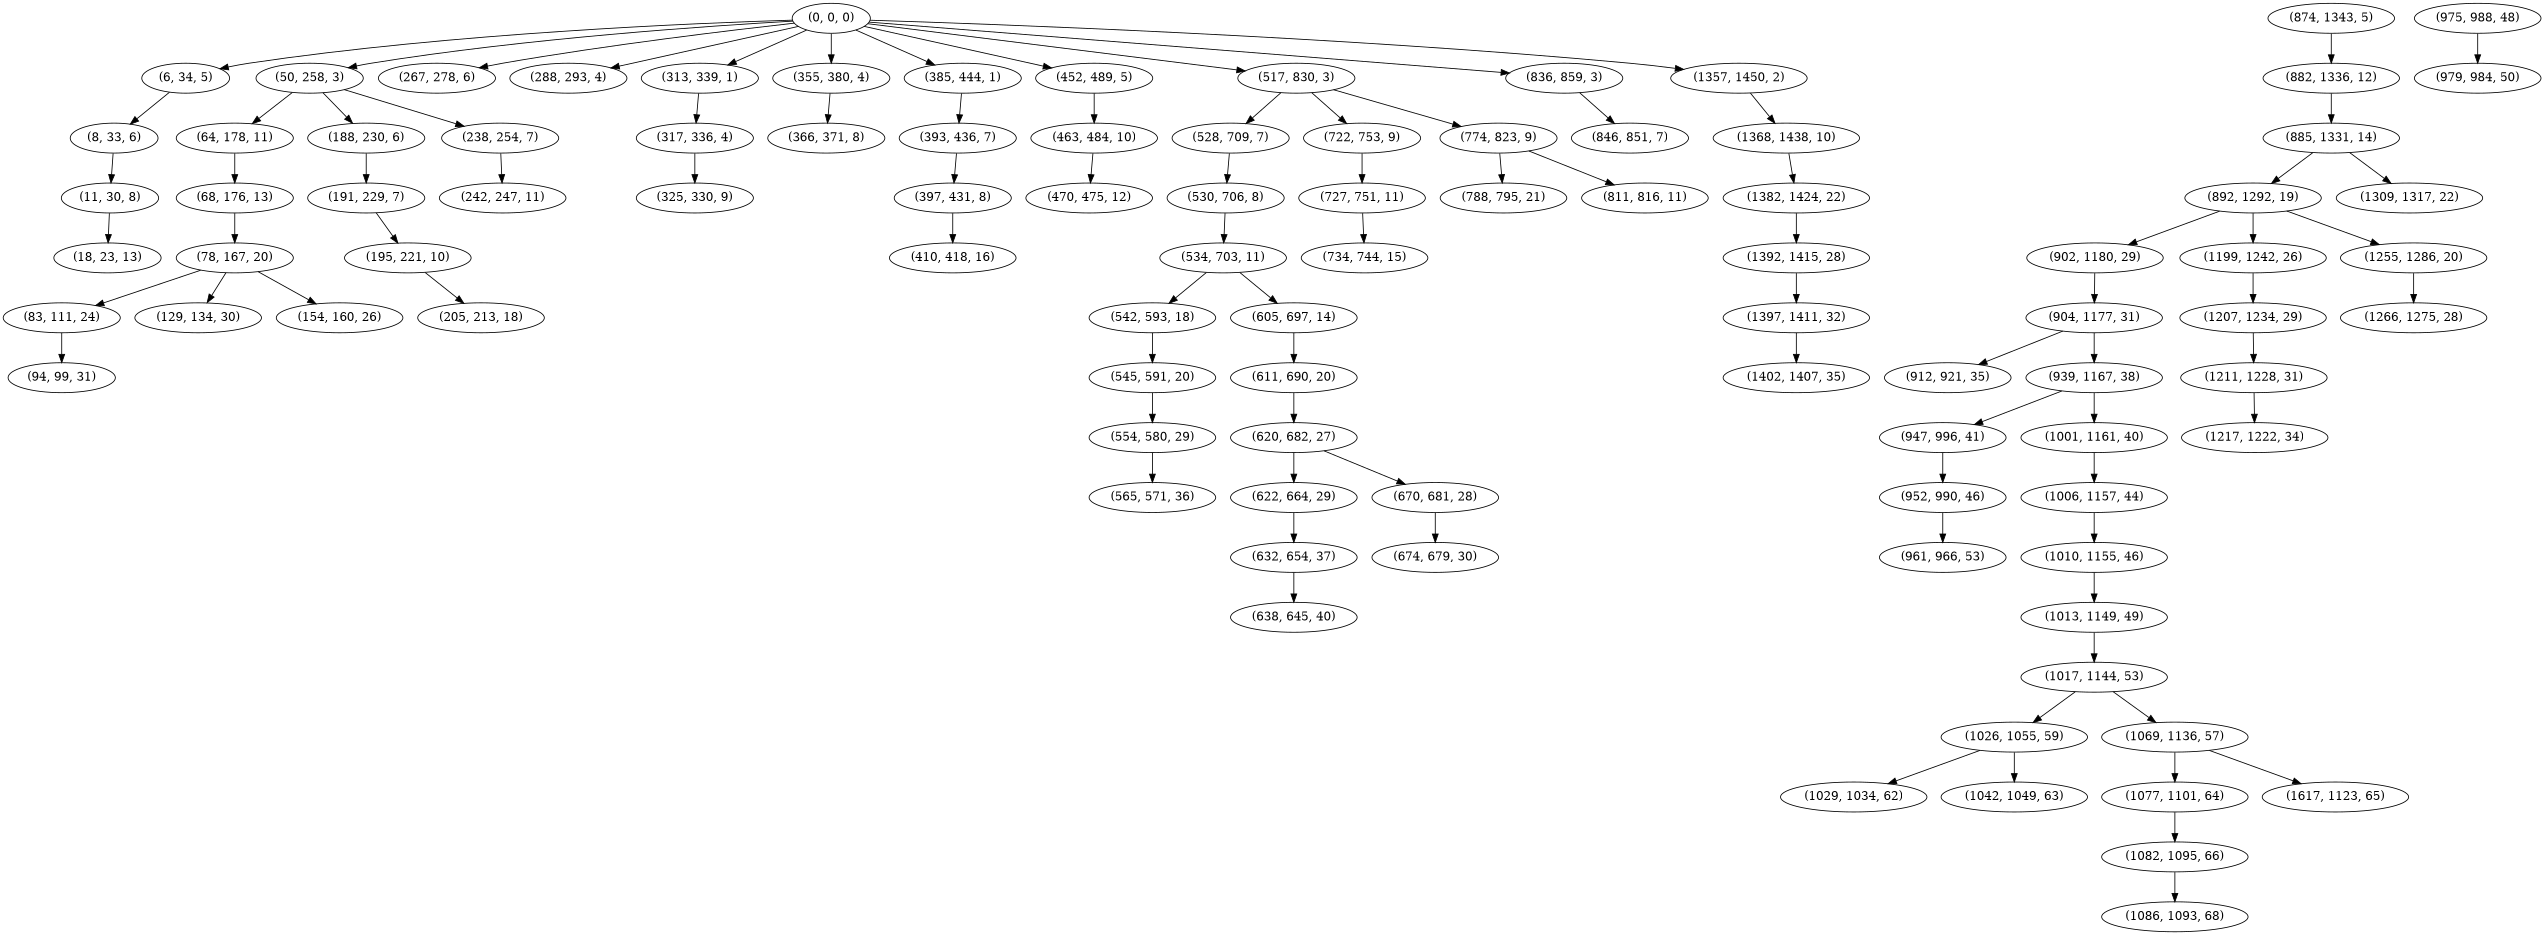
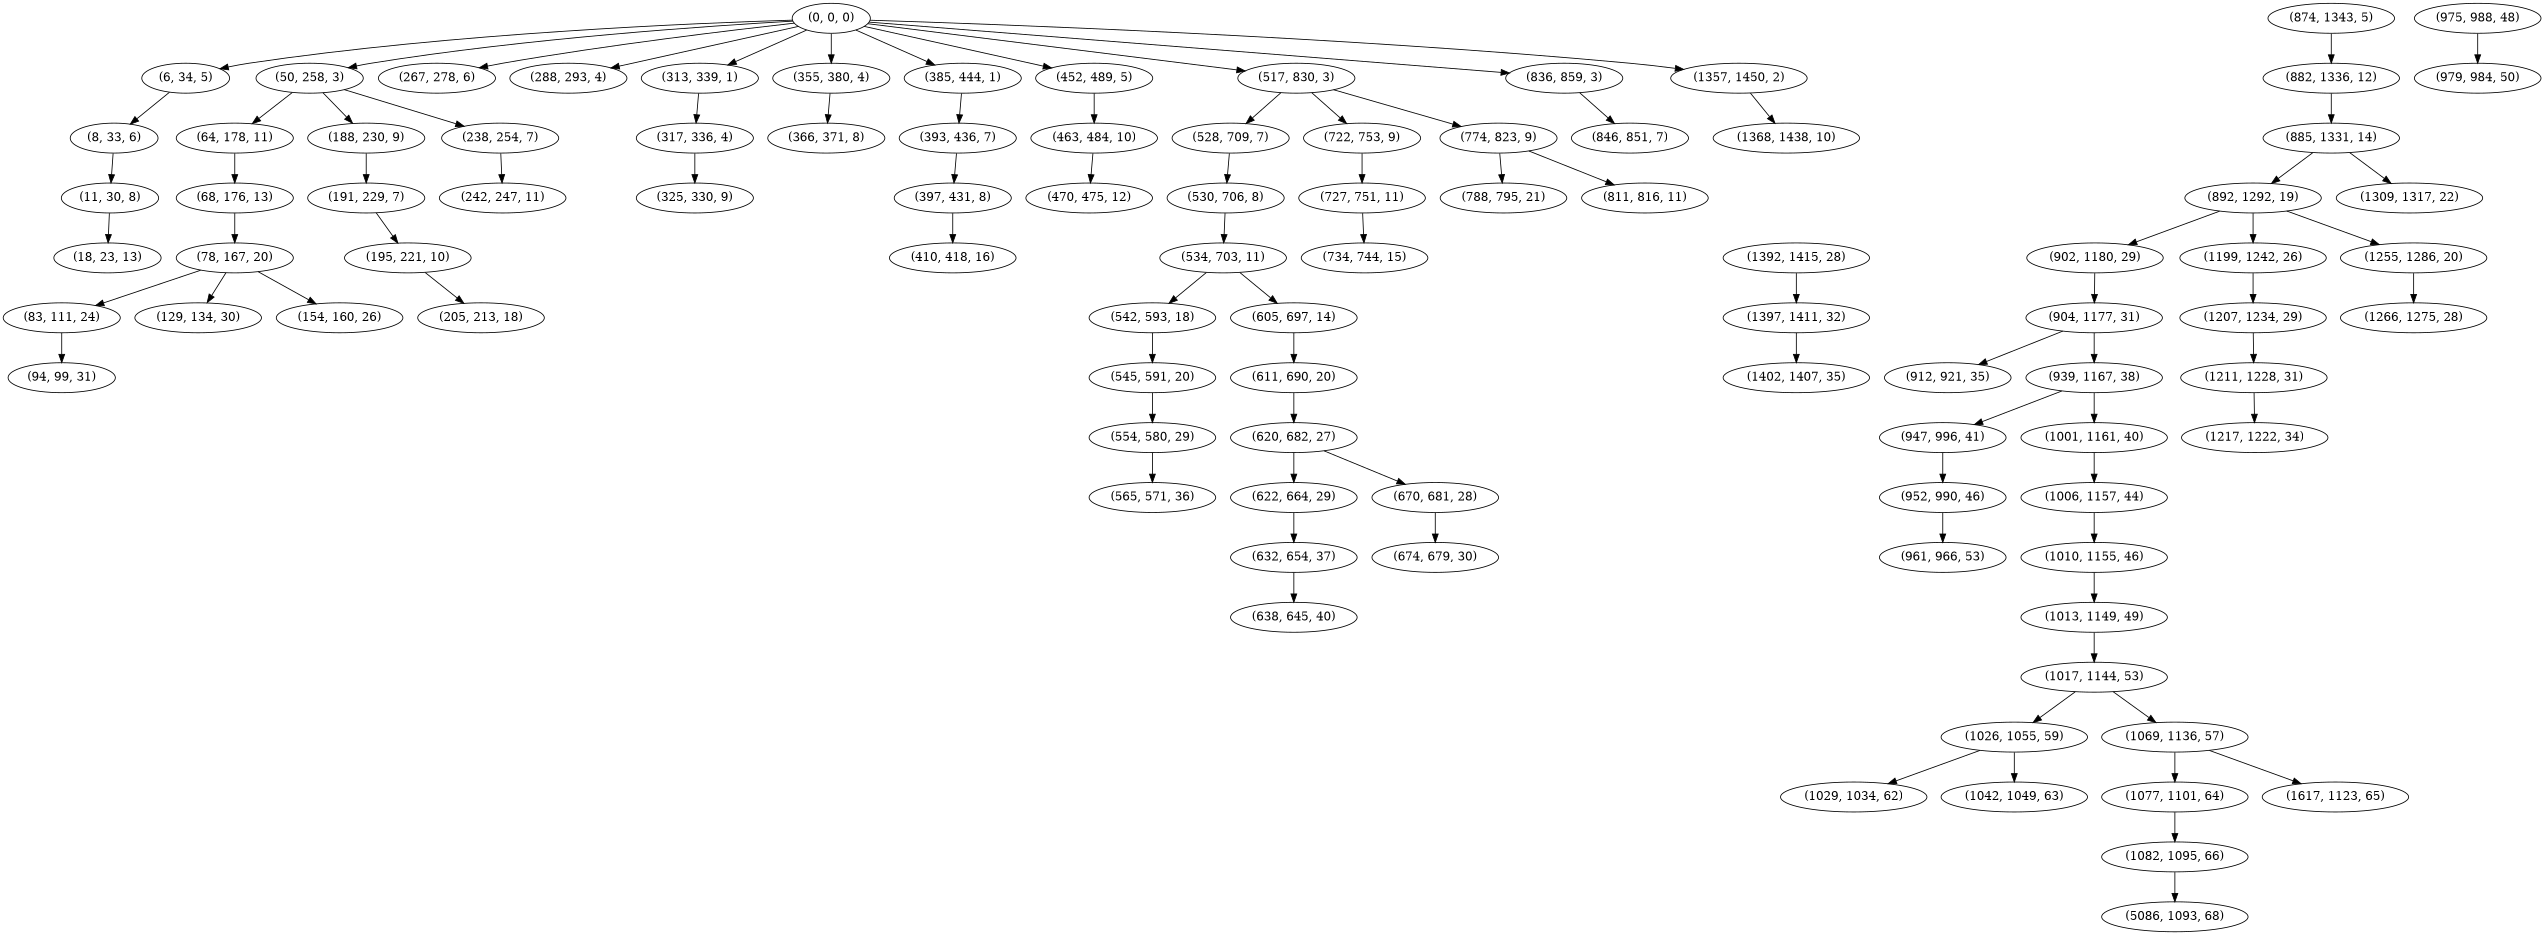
(366, 138) -> (366, 138)
(1796, 198) -> none
(2175, 917) -> (2175, 917)
